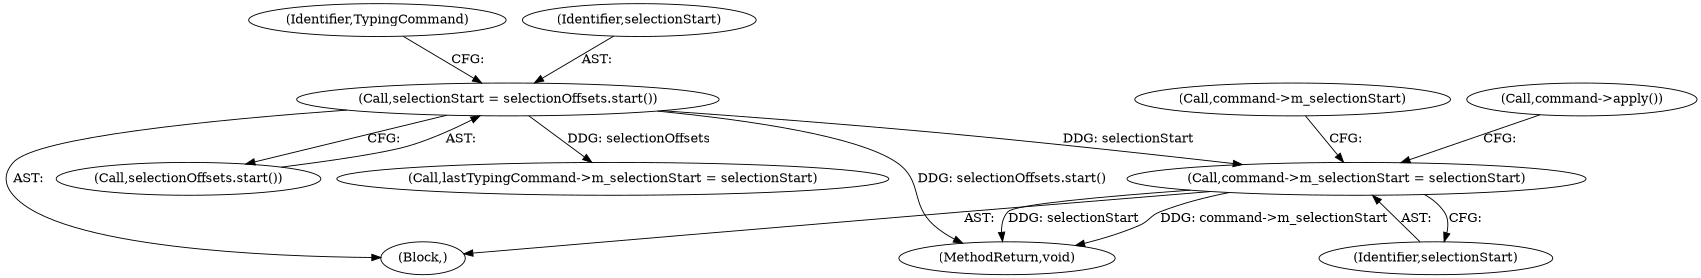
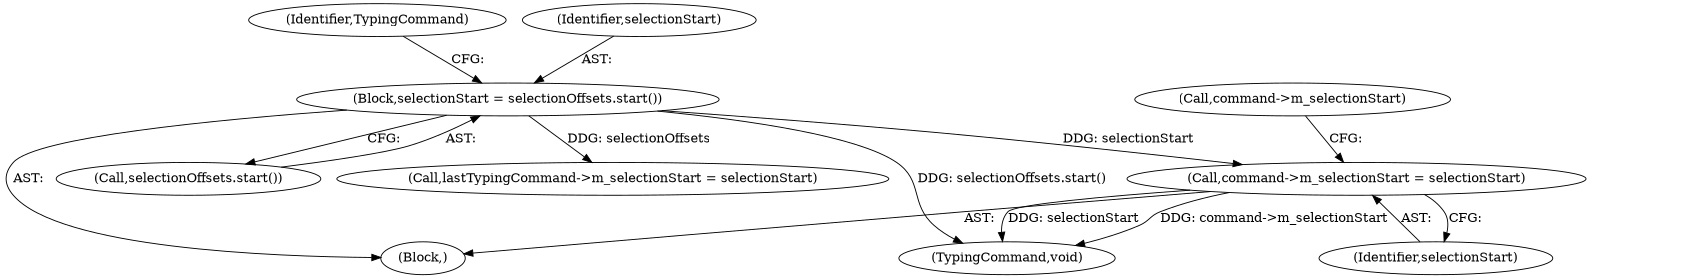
(508, 99) -> (508, 99)
(1582, 99) -> none
(1007, 258) -> (1007, 258)
